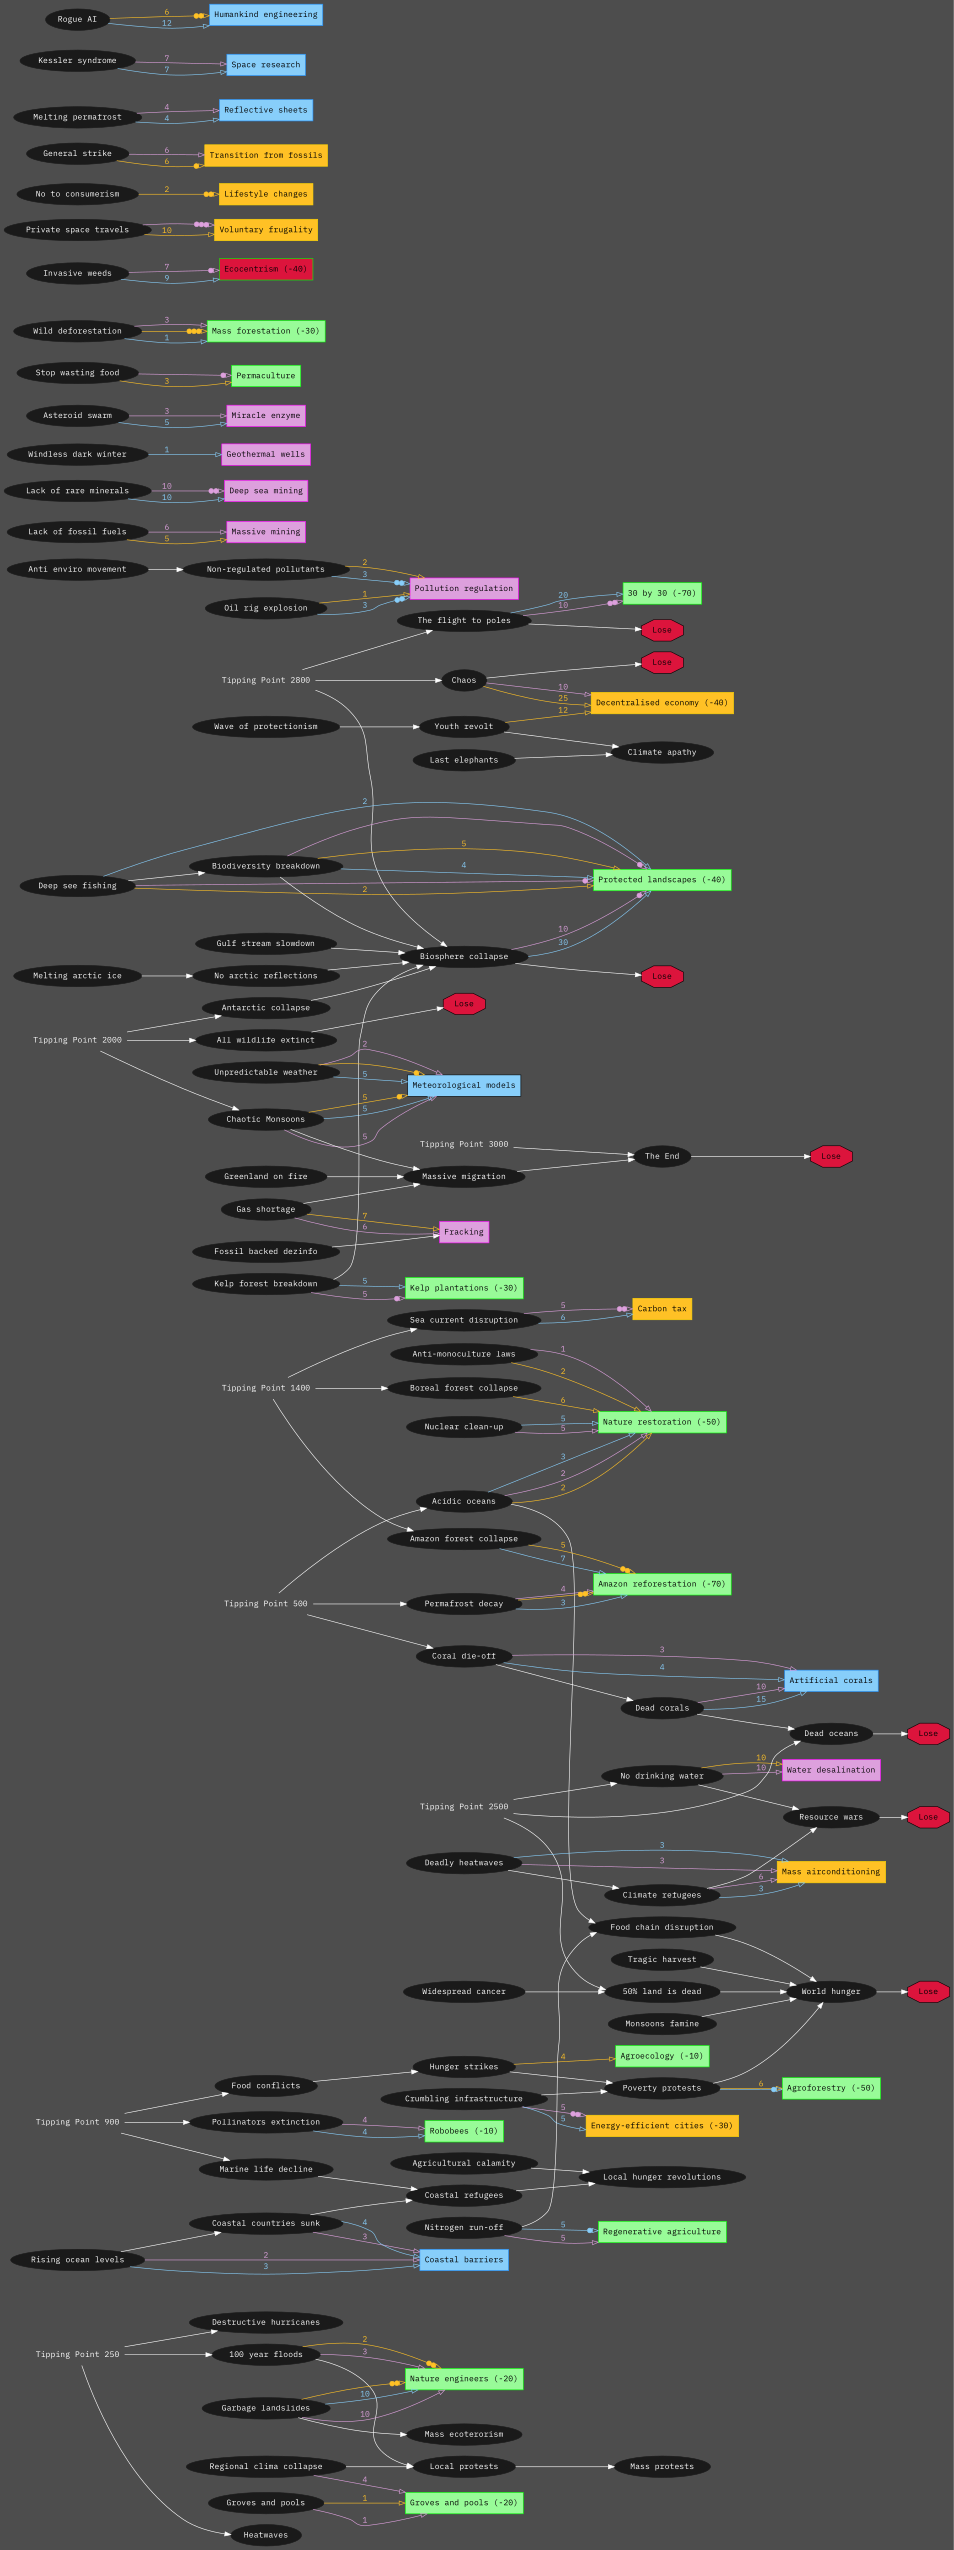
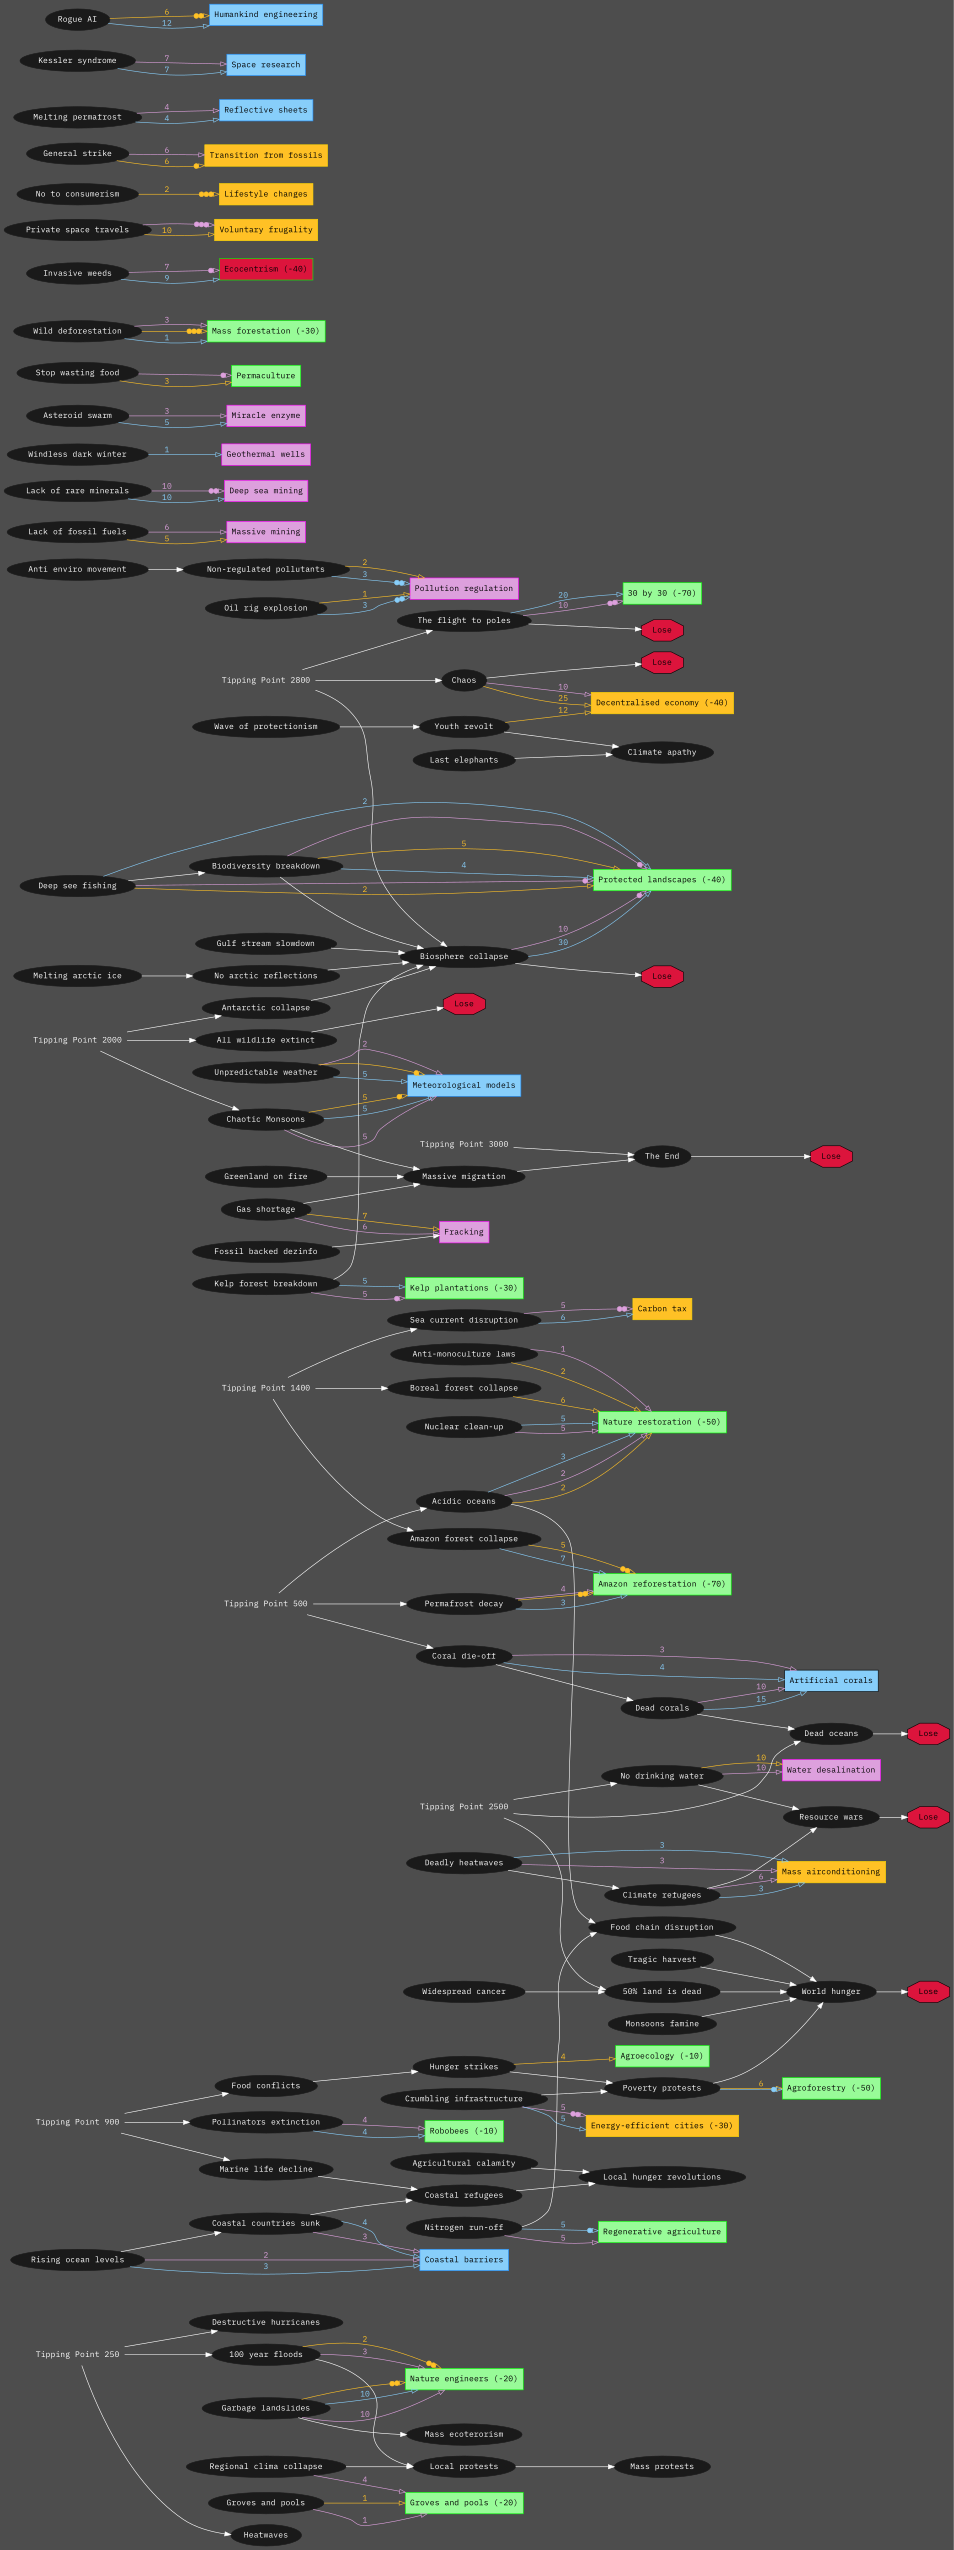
(171, 194) -> (171, 194)
(464, 1086) -> (464, 1086)
(831, 1681) -> (831, 1681)
